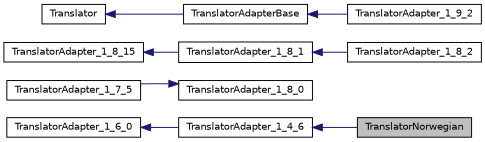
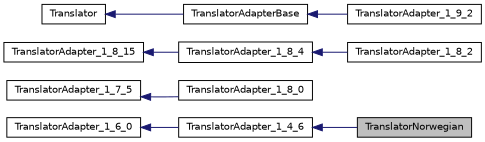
(246, 52) -> (246, 52)
(155, 84) -> (165, 97)
